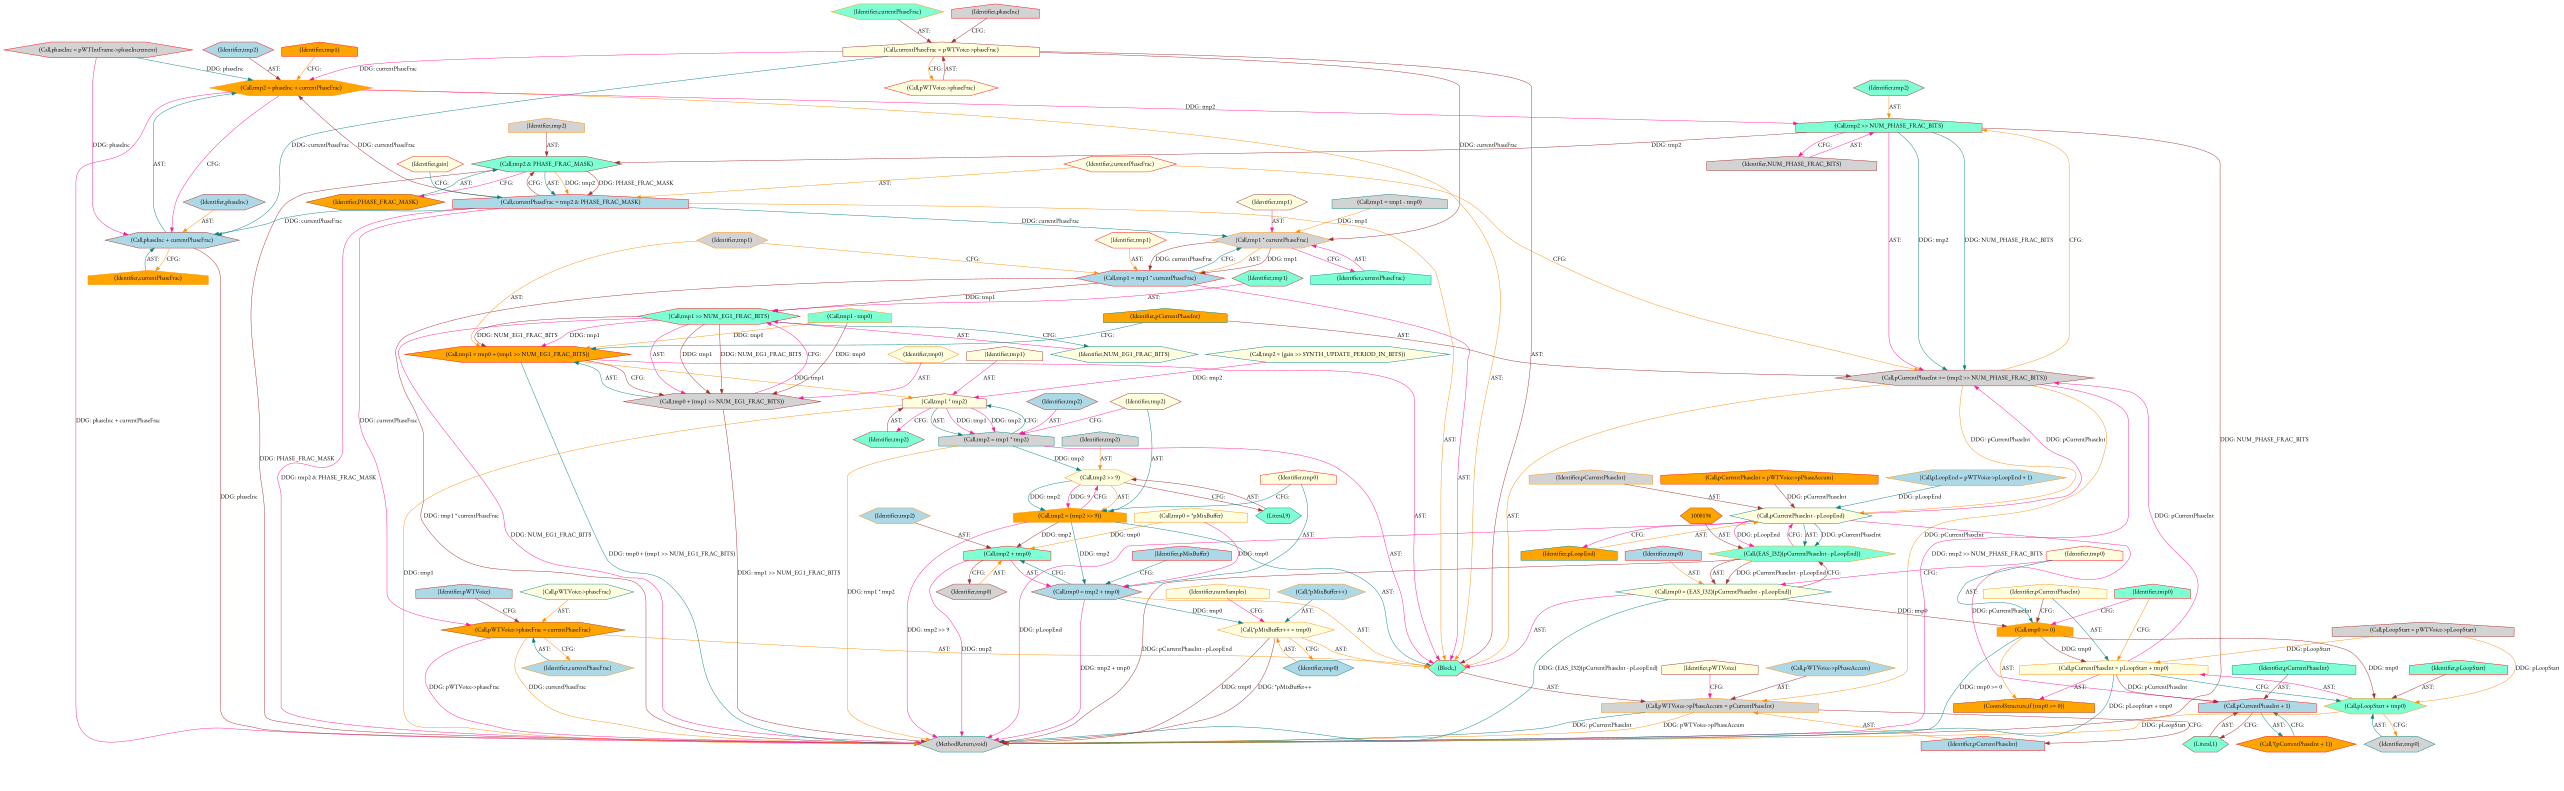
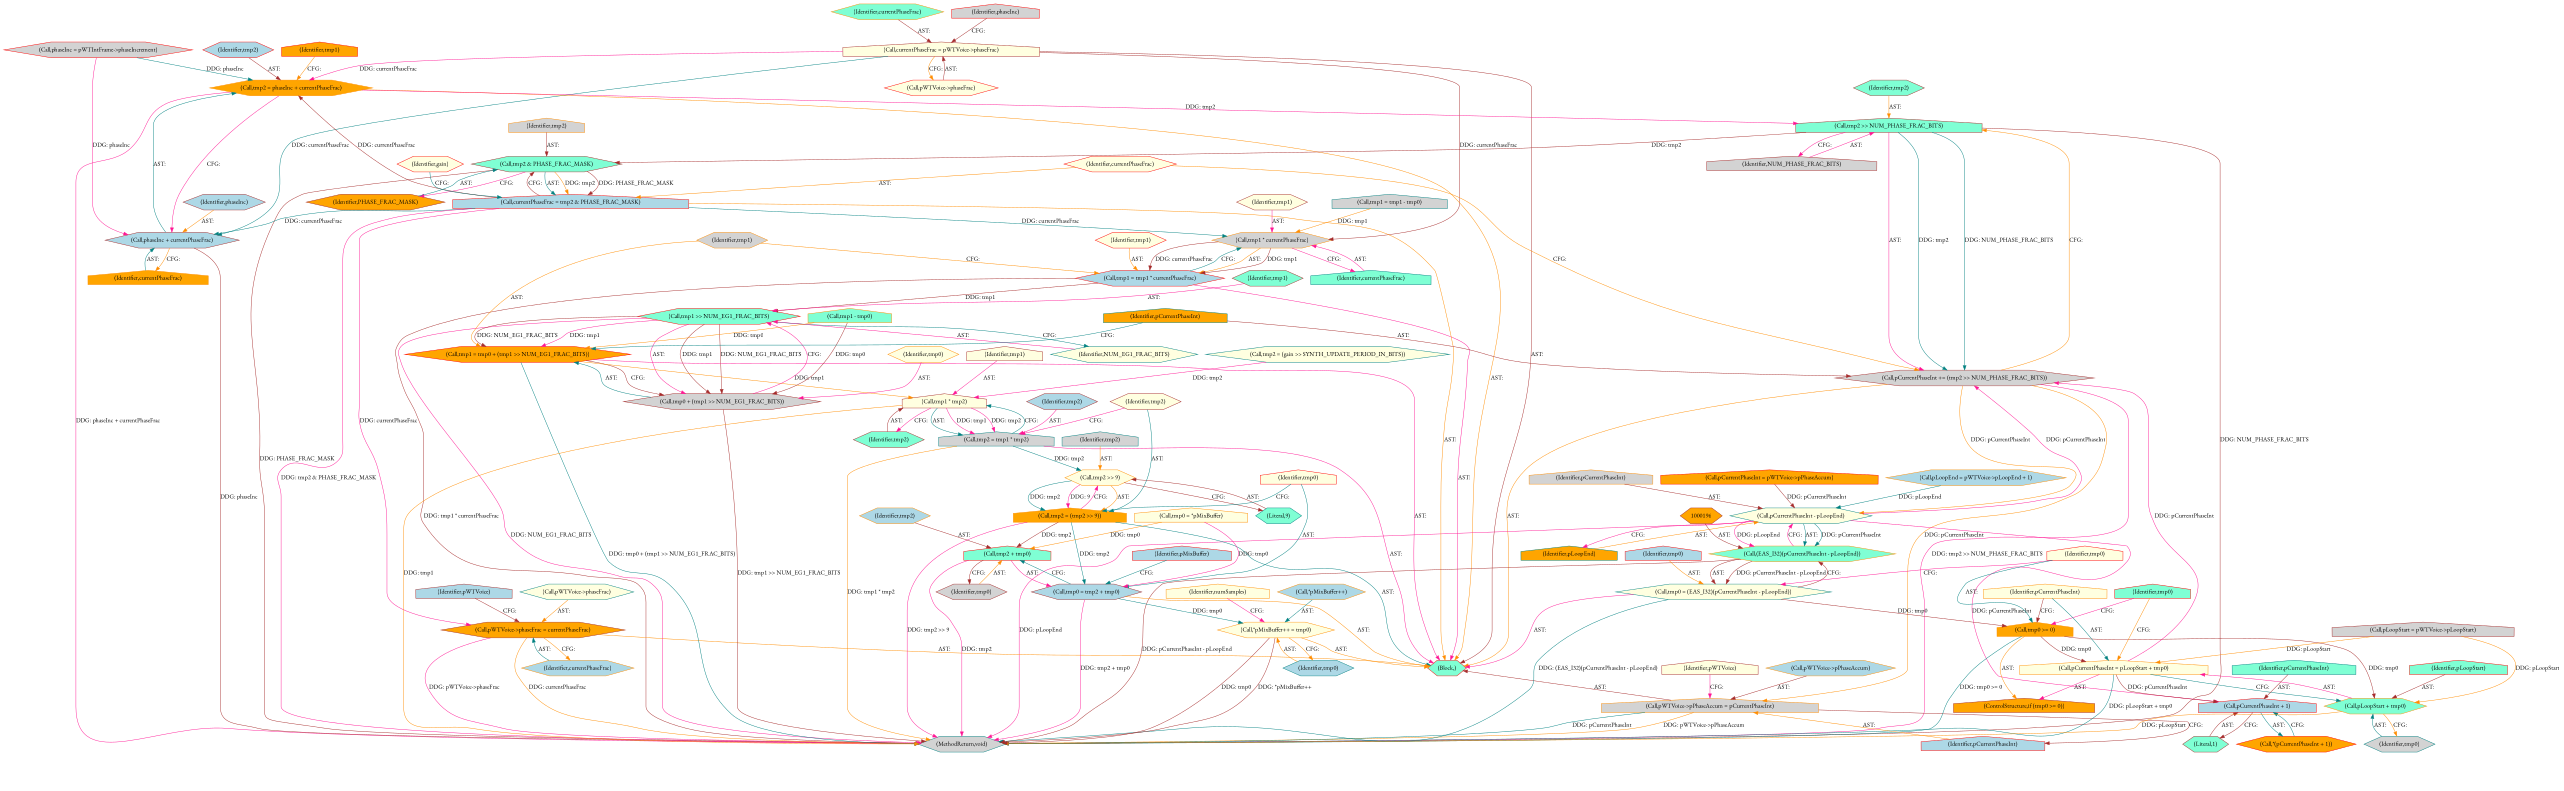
(1550, 691) -> (1569, 686)
